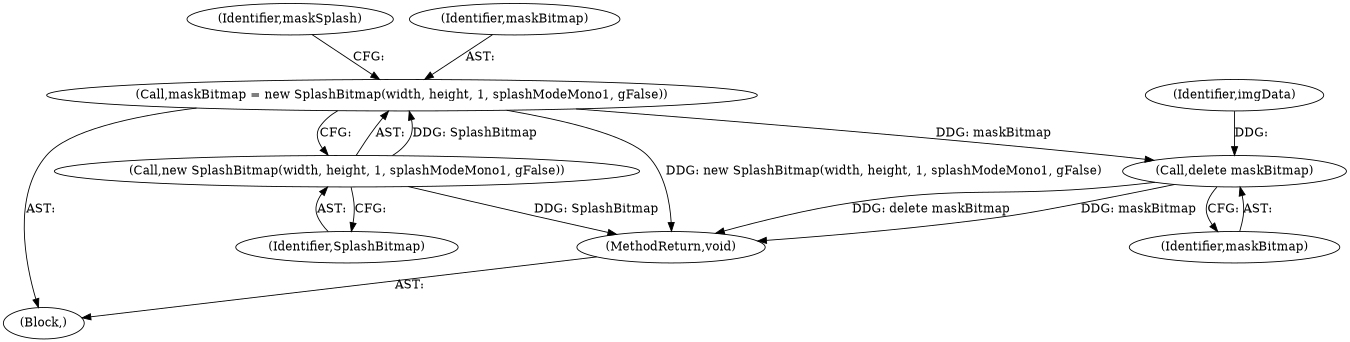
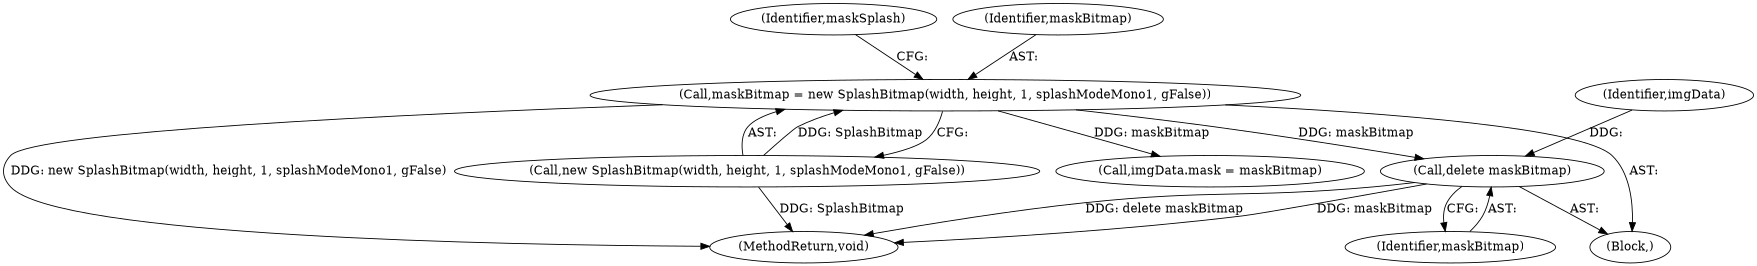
none -> (1210, 171)
(347, 247) -> none
(344, 287) -> (1559, 208)
